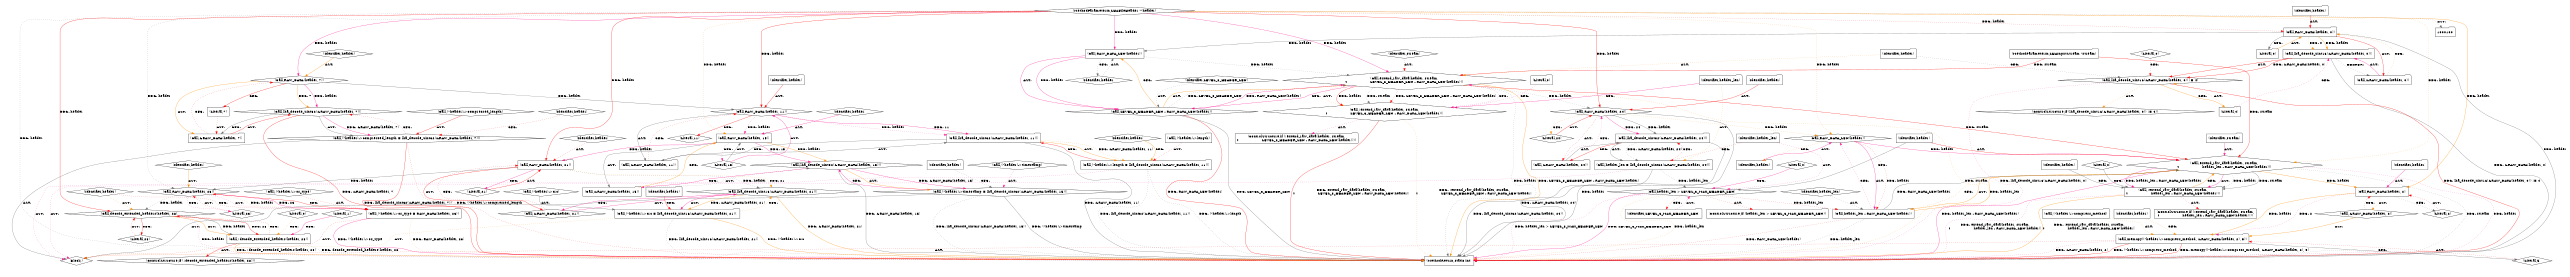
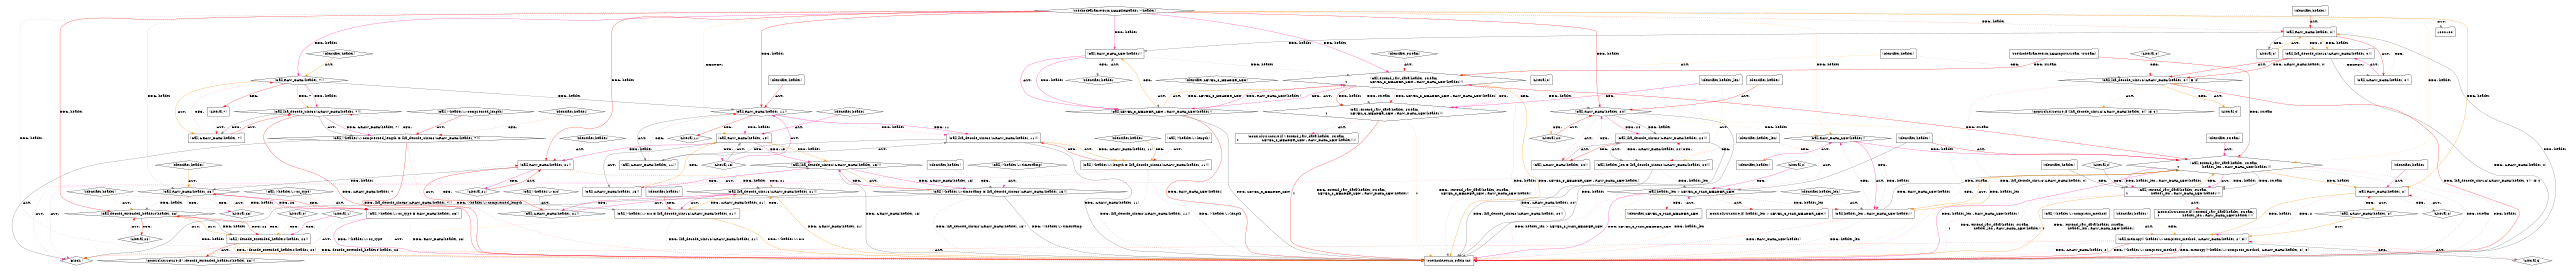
(715, 65) -> (715, 65)
(2286, 89) -> none
(212, 207) -> none
